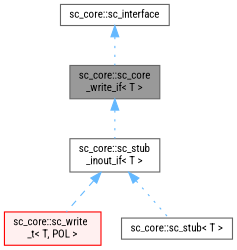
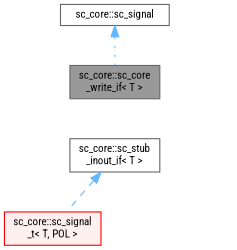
(115, 15) -> (115, 15)
(115, 124) -> none
(53, 229) -> (53, 229)
(177, 229) -> none
